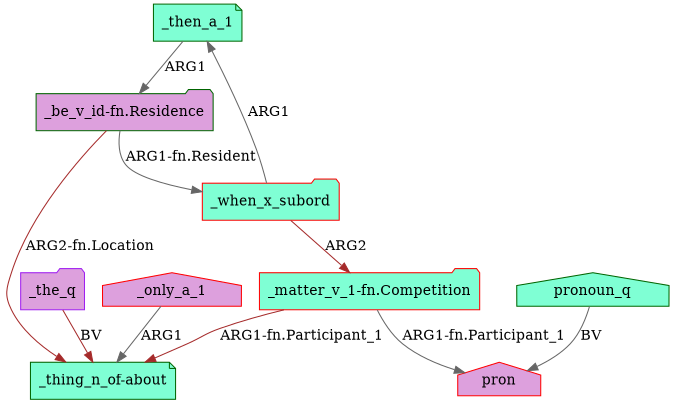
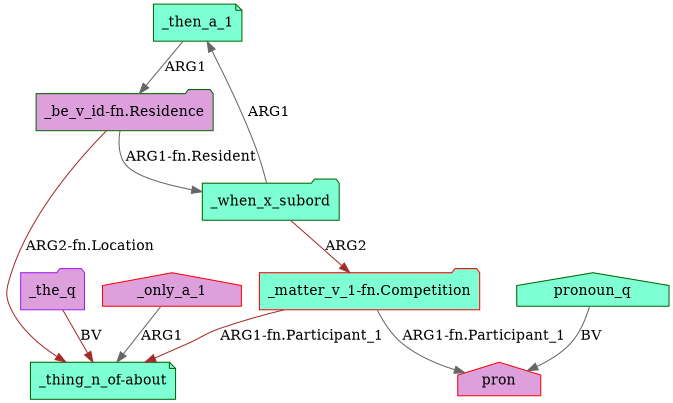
(271, 202) -> (271, 202)
